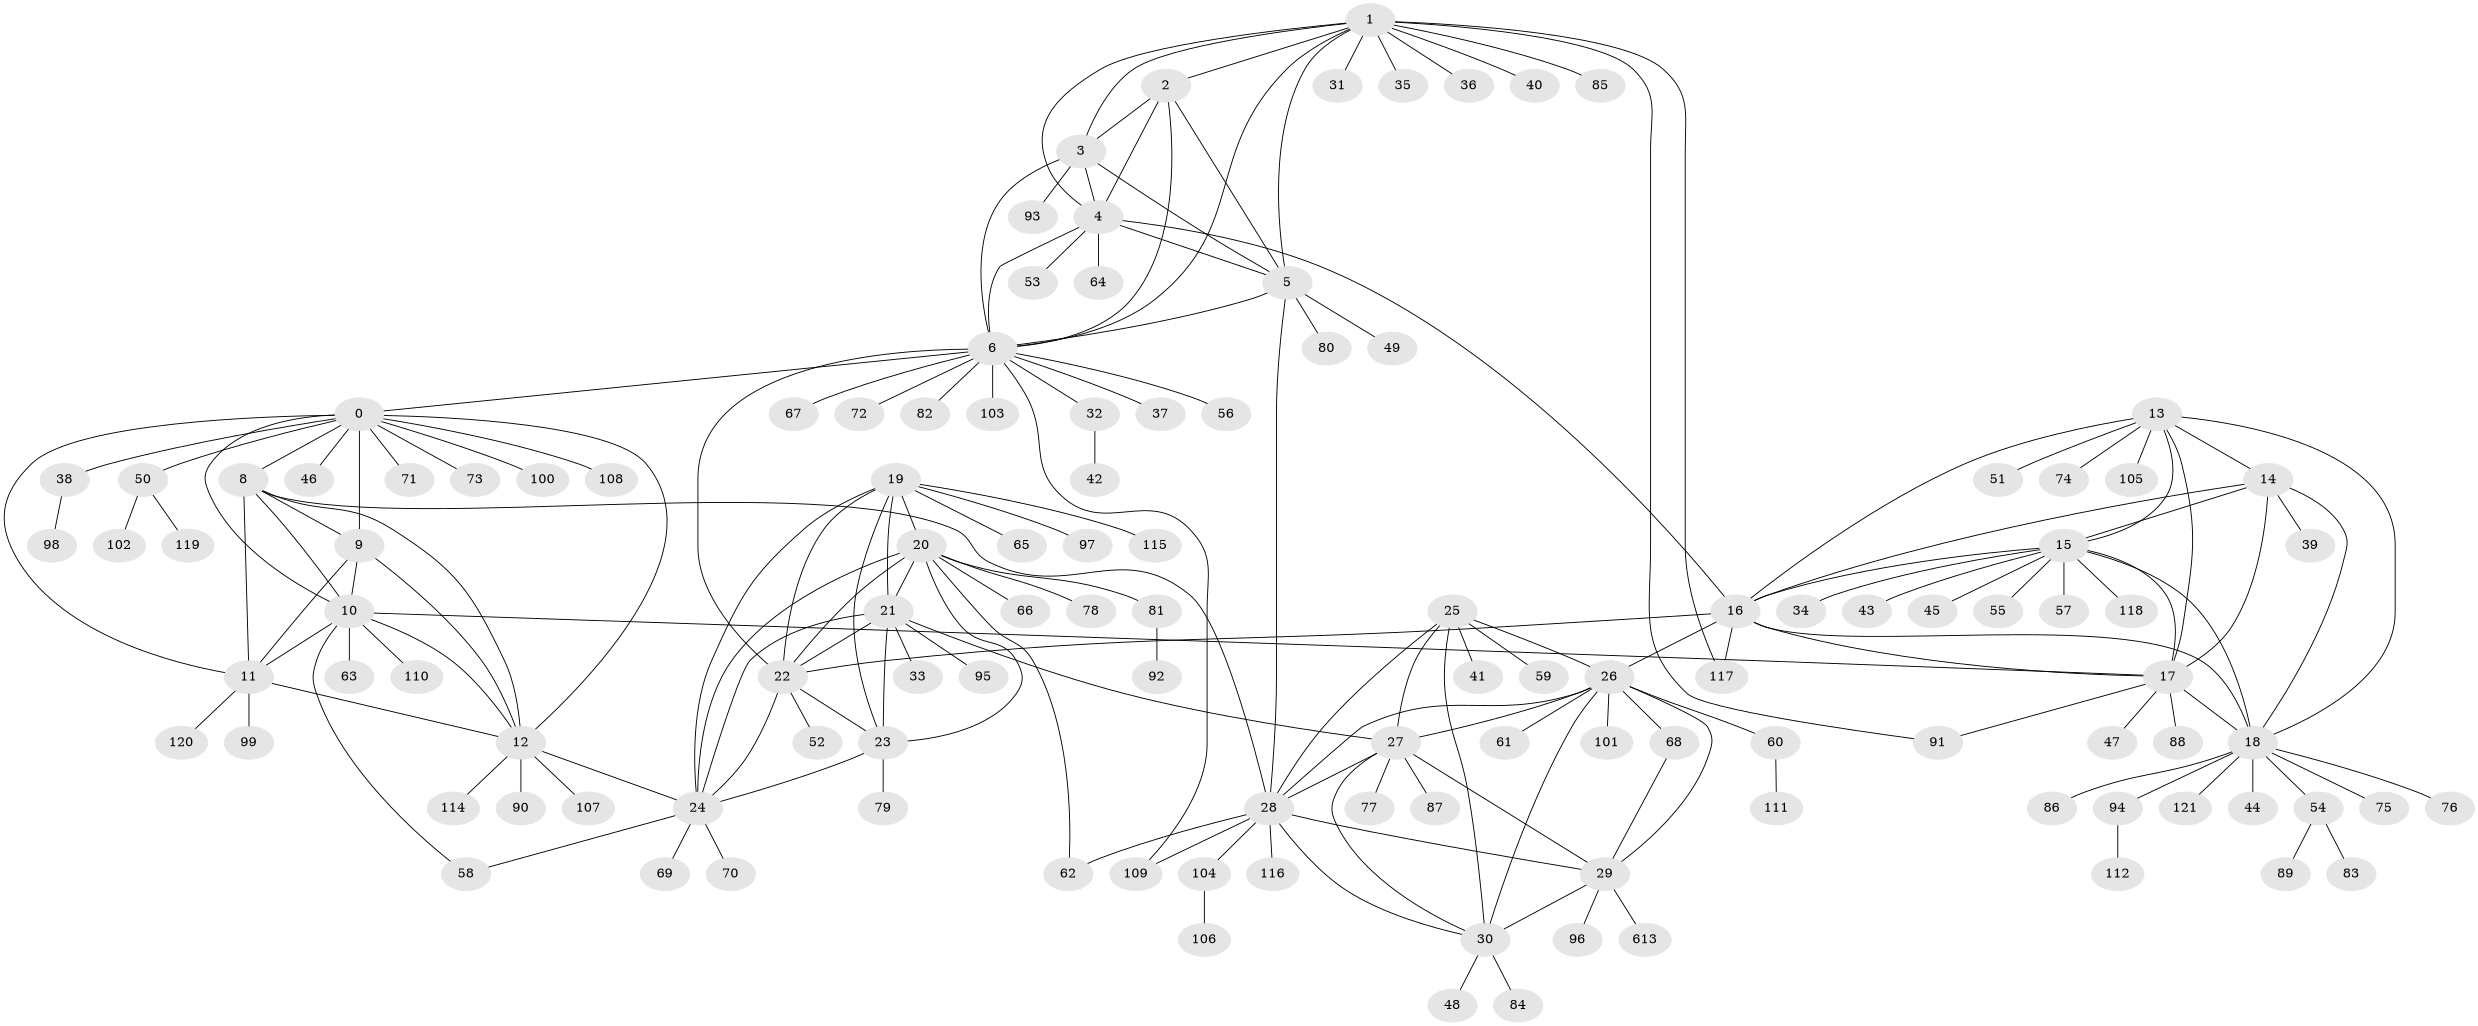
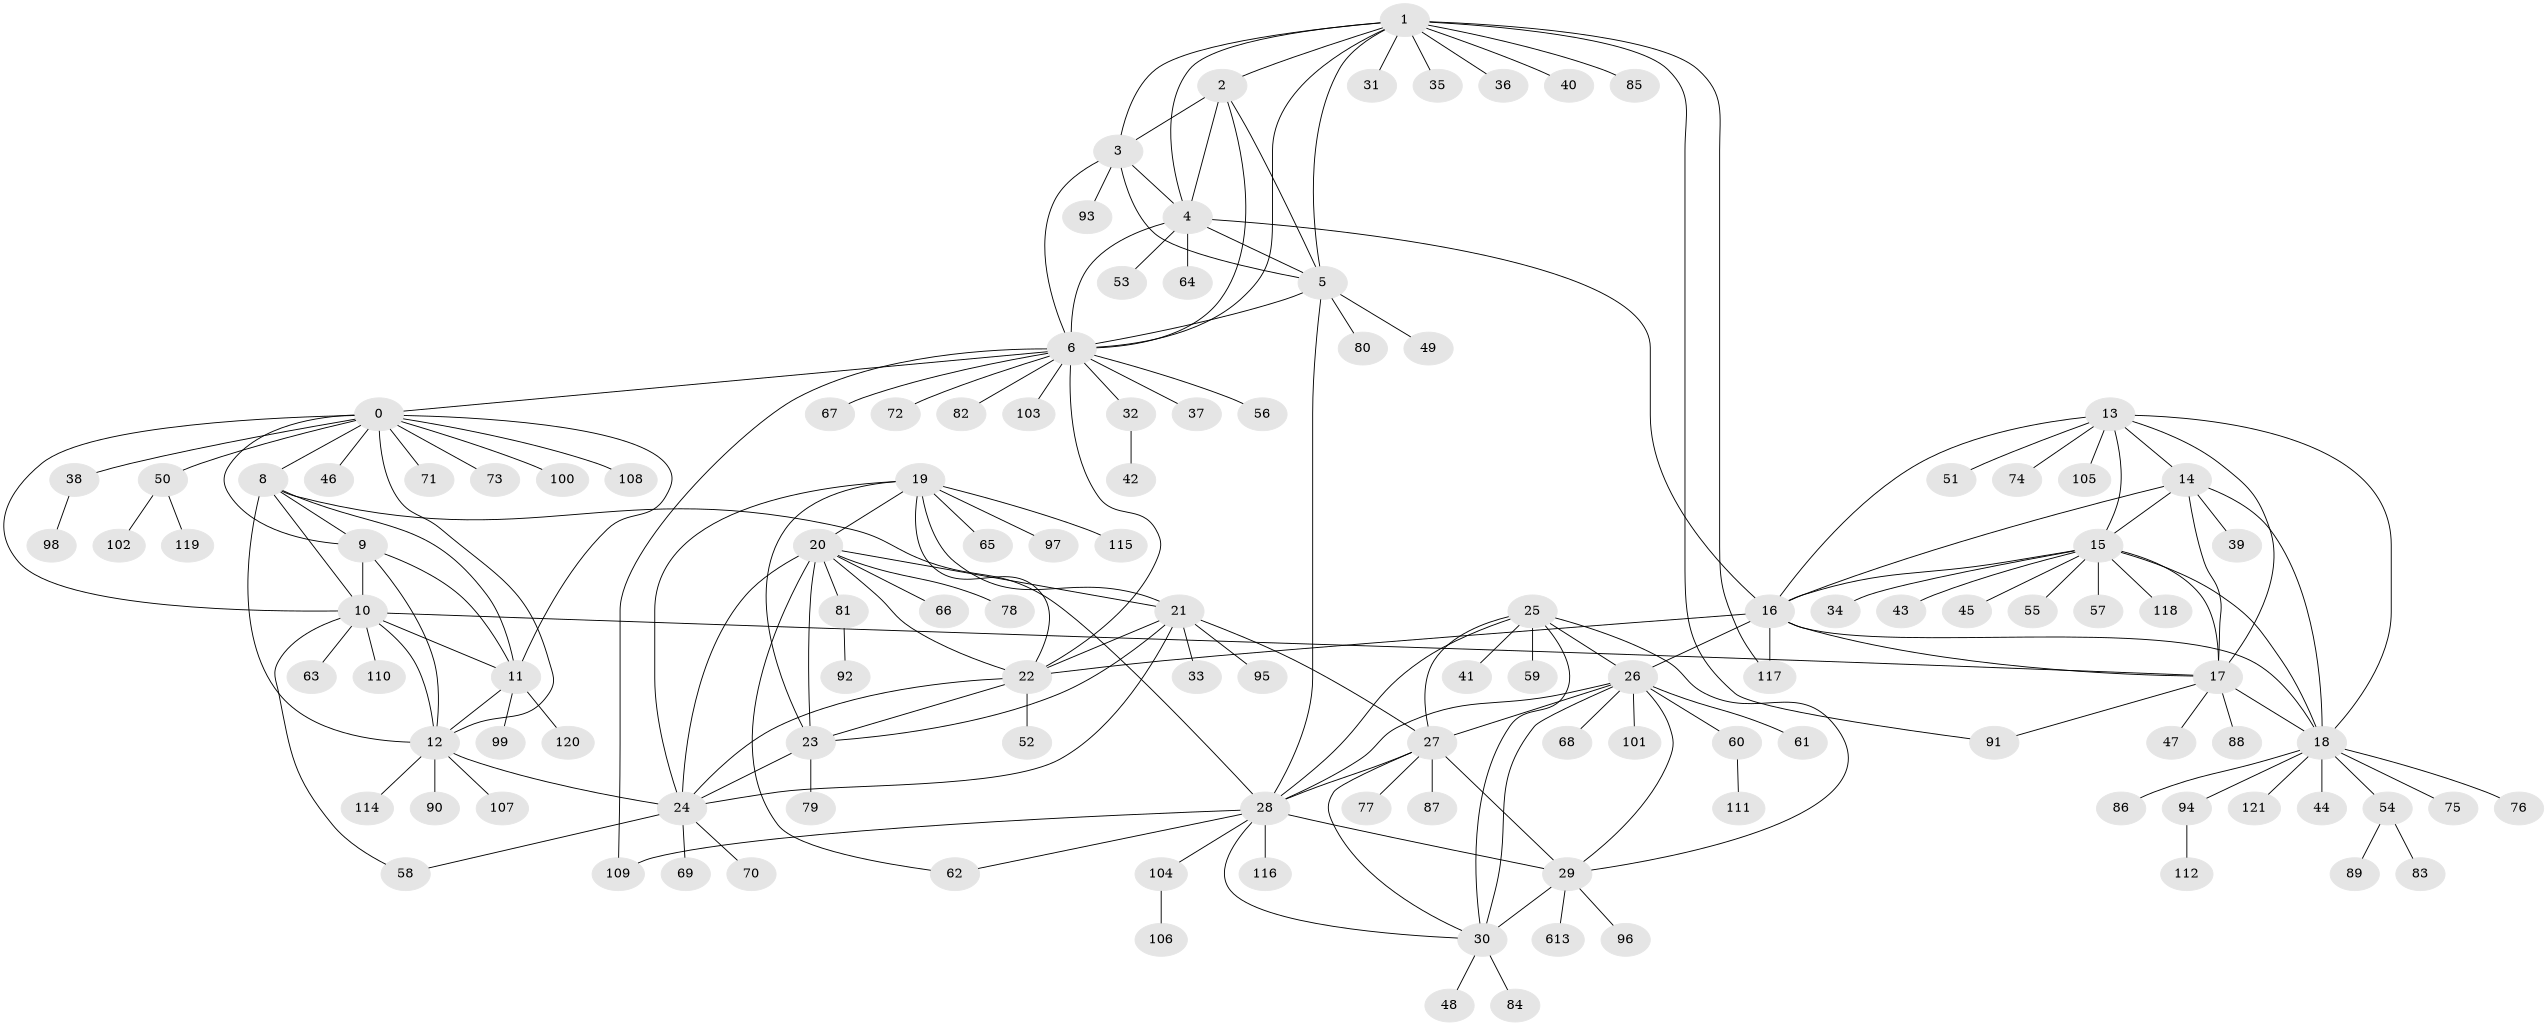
(1640, 809) -> (1839, 735)
